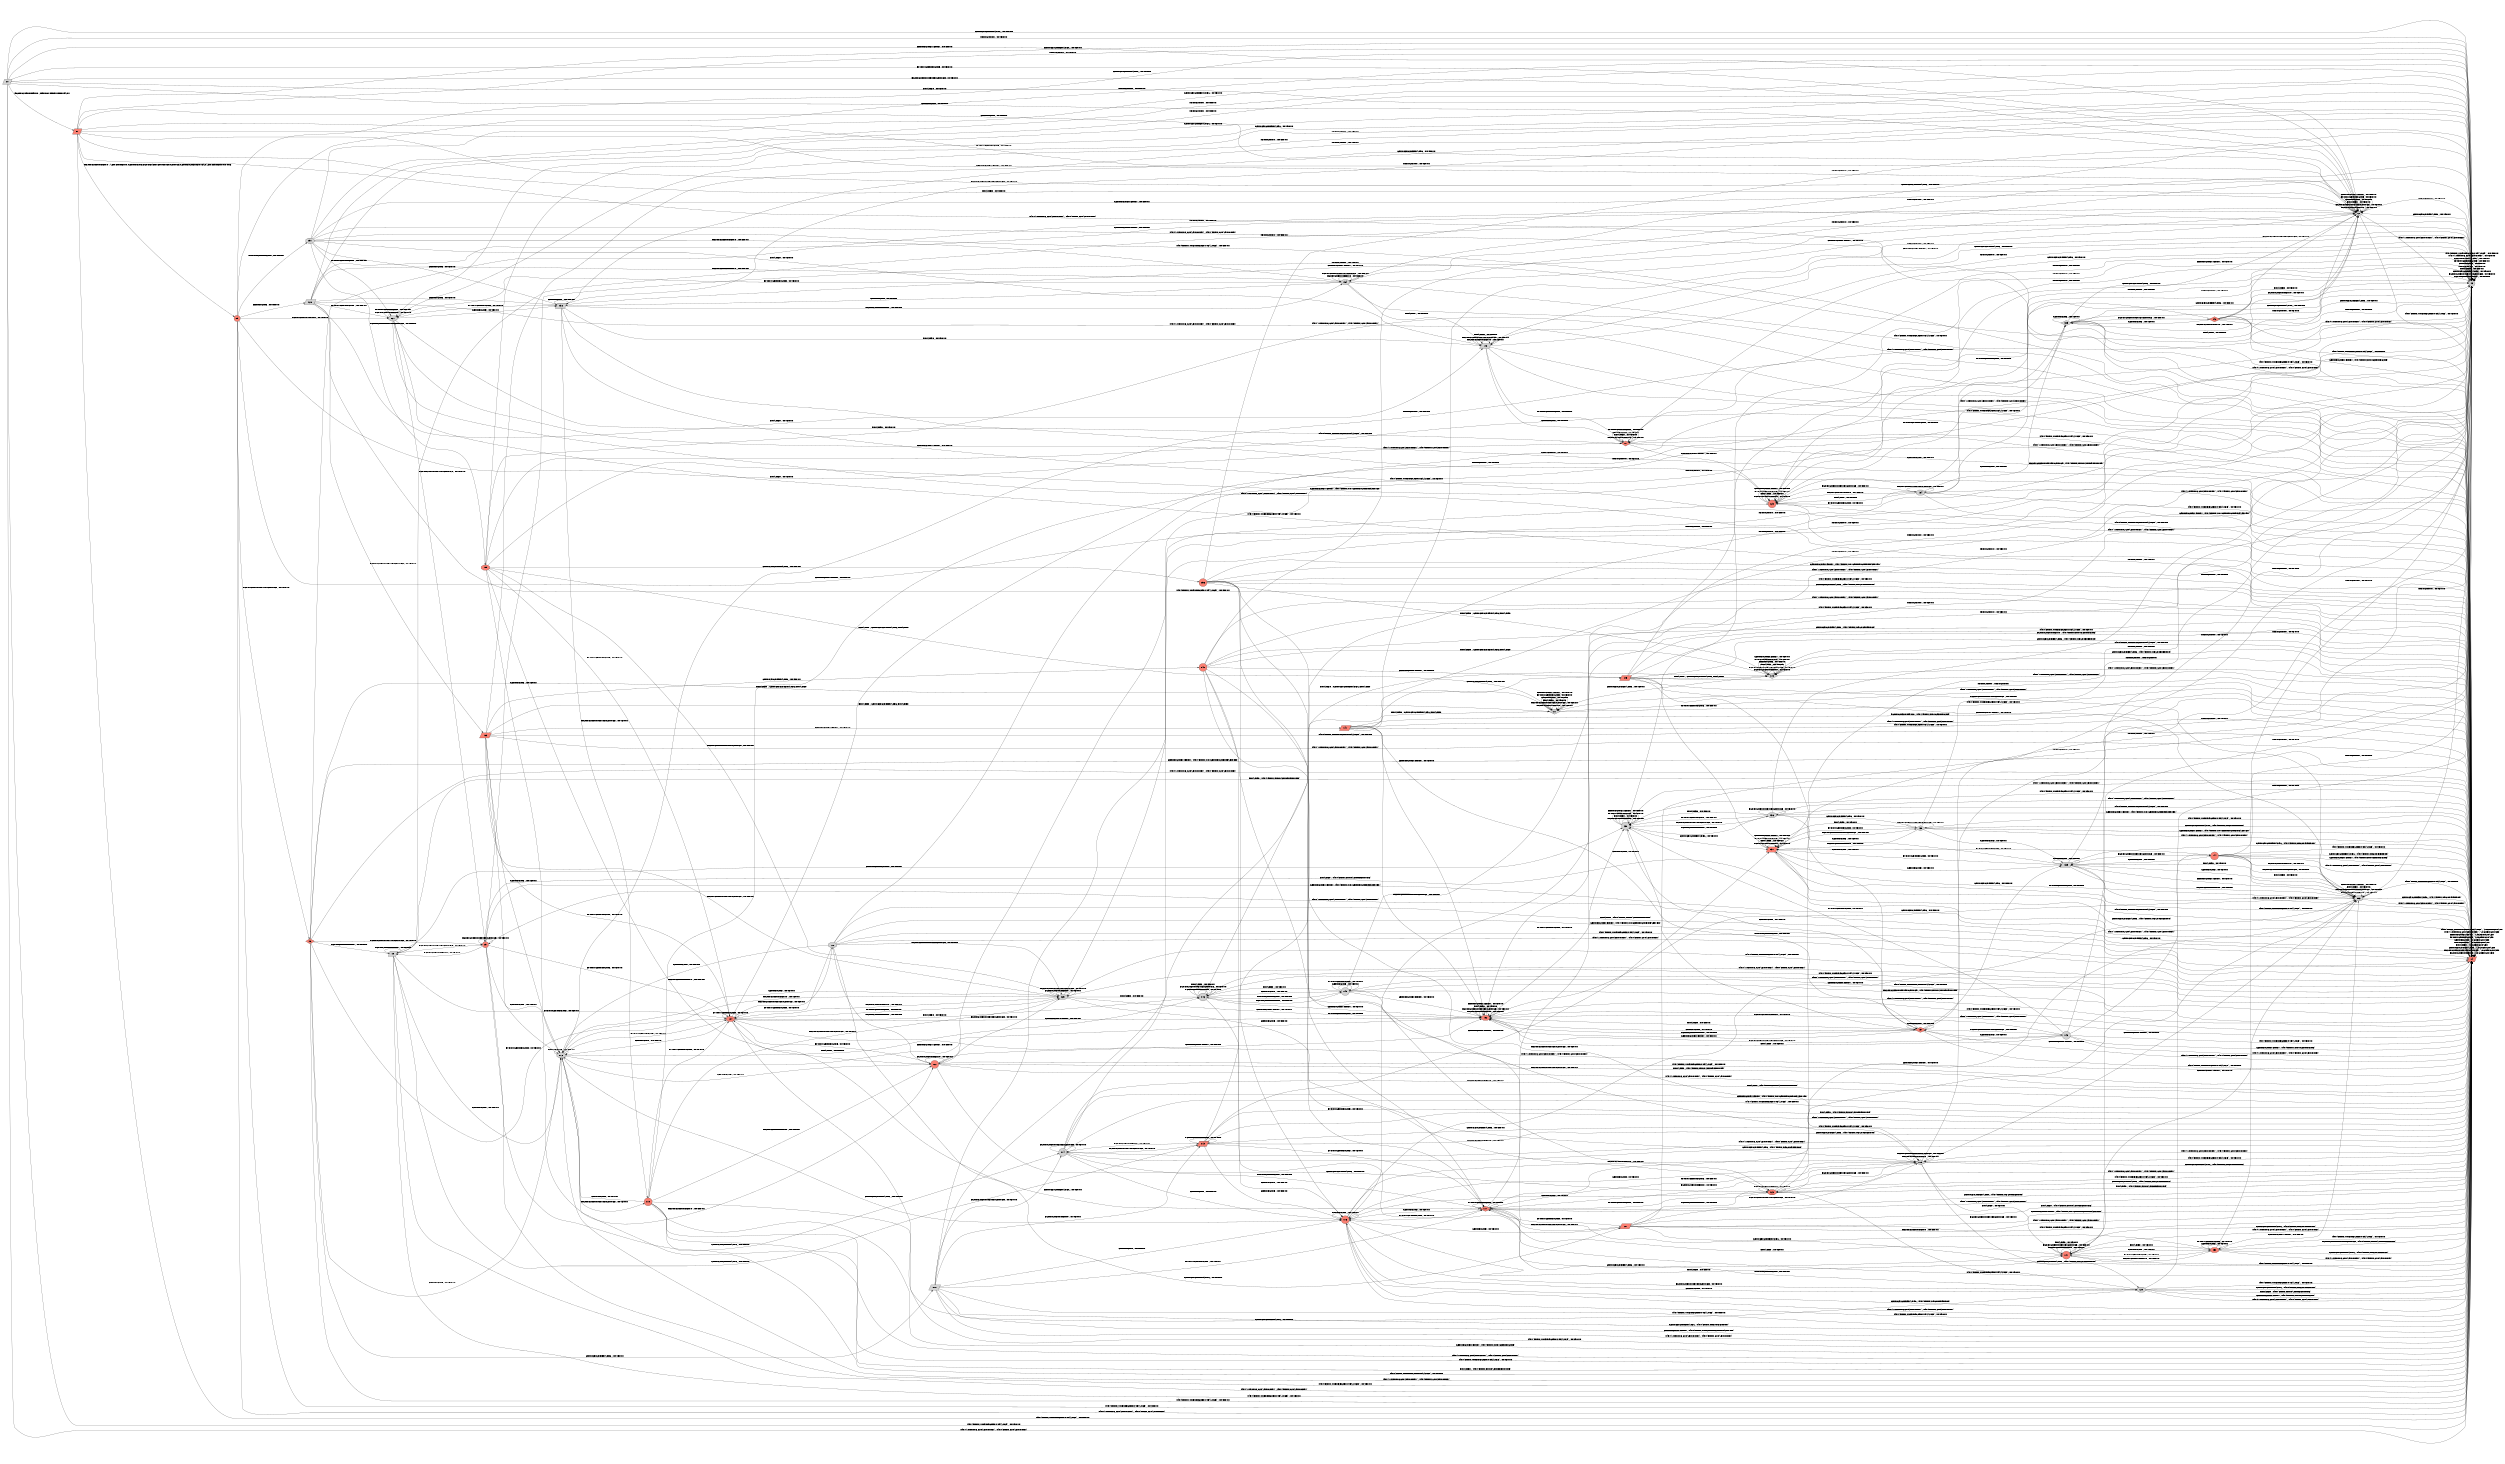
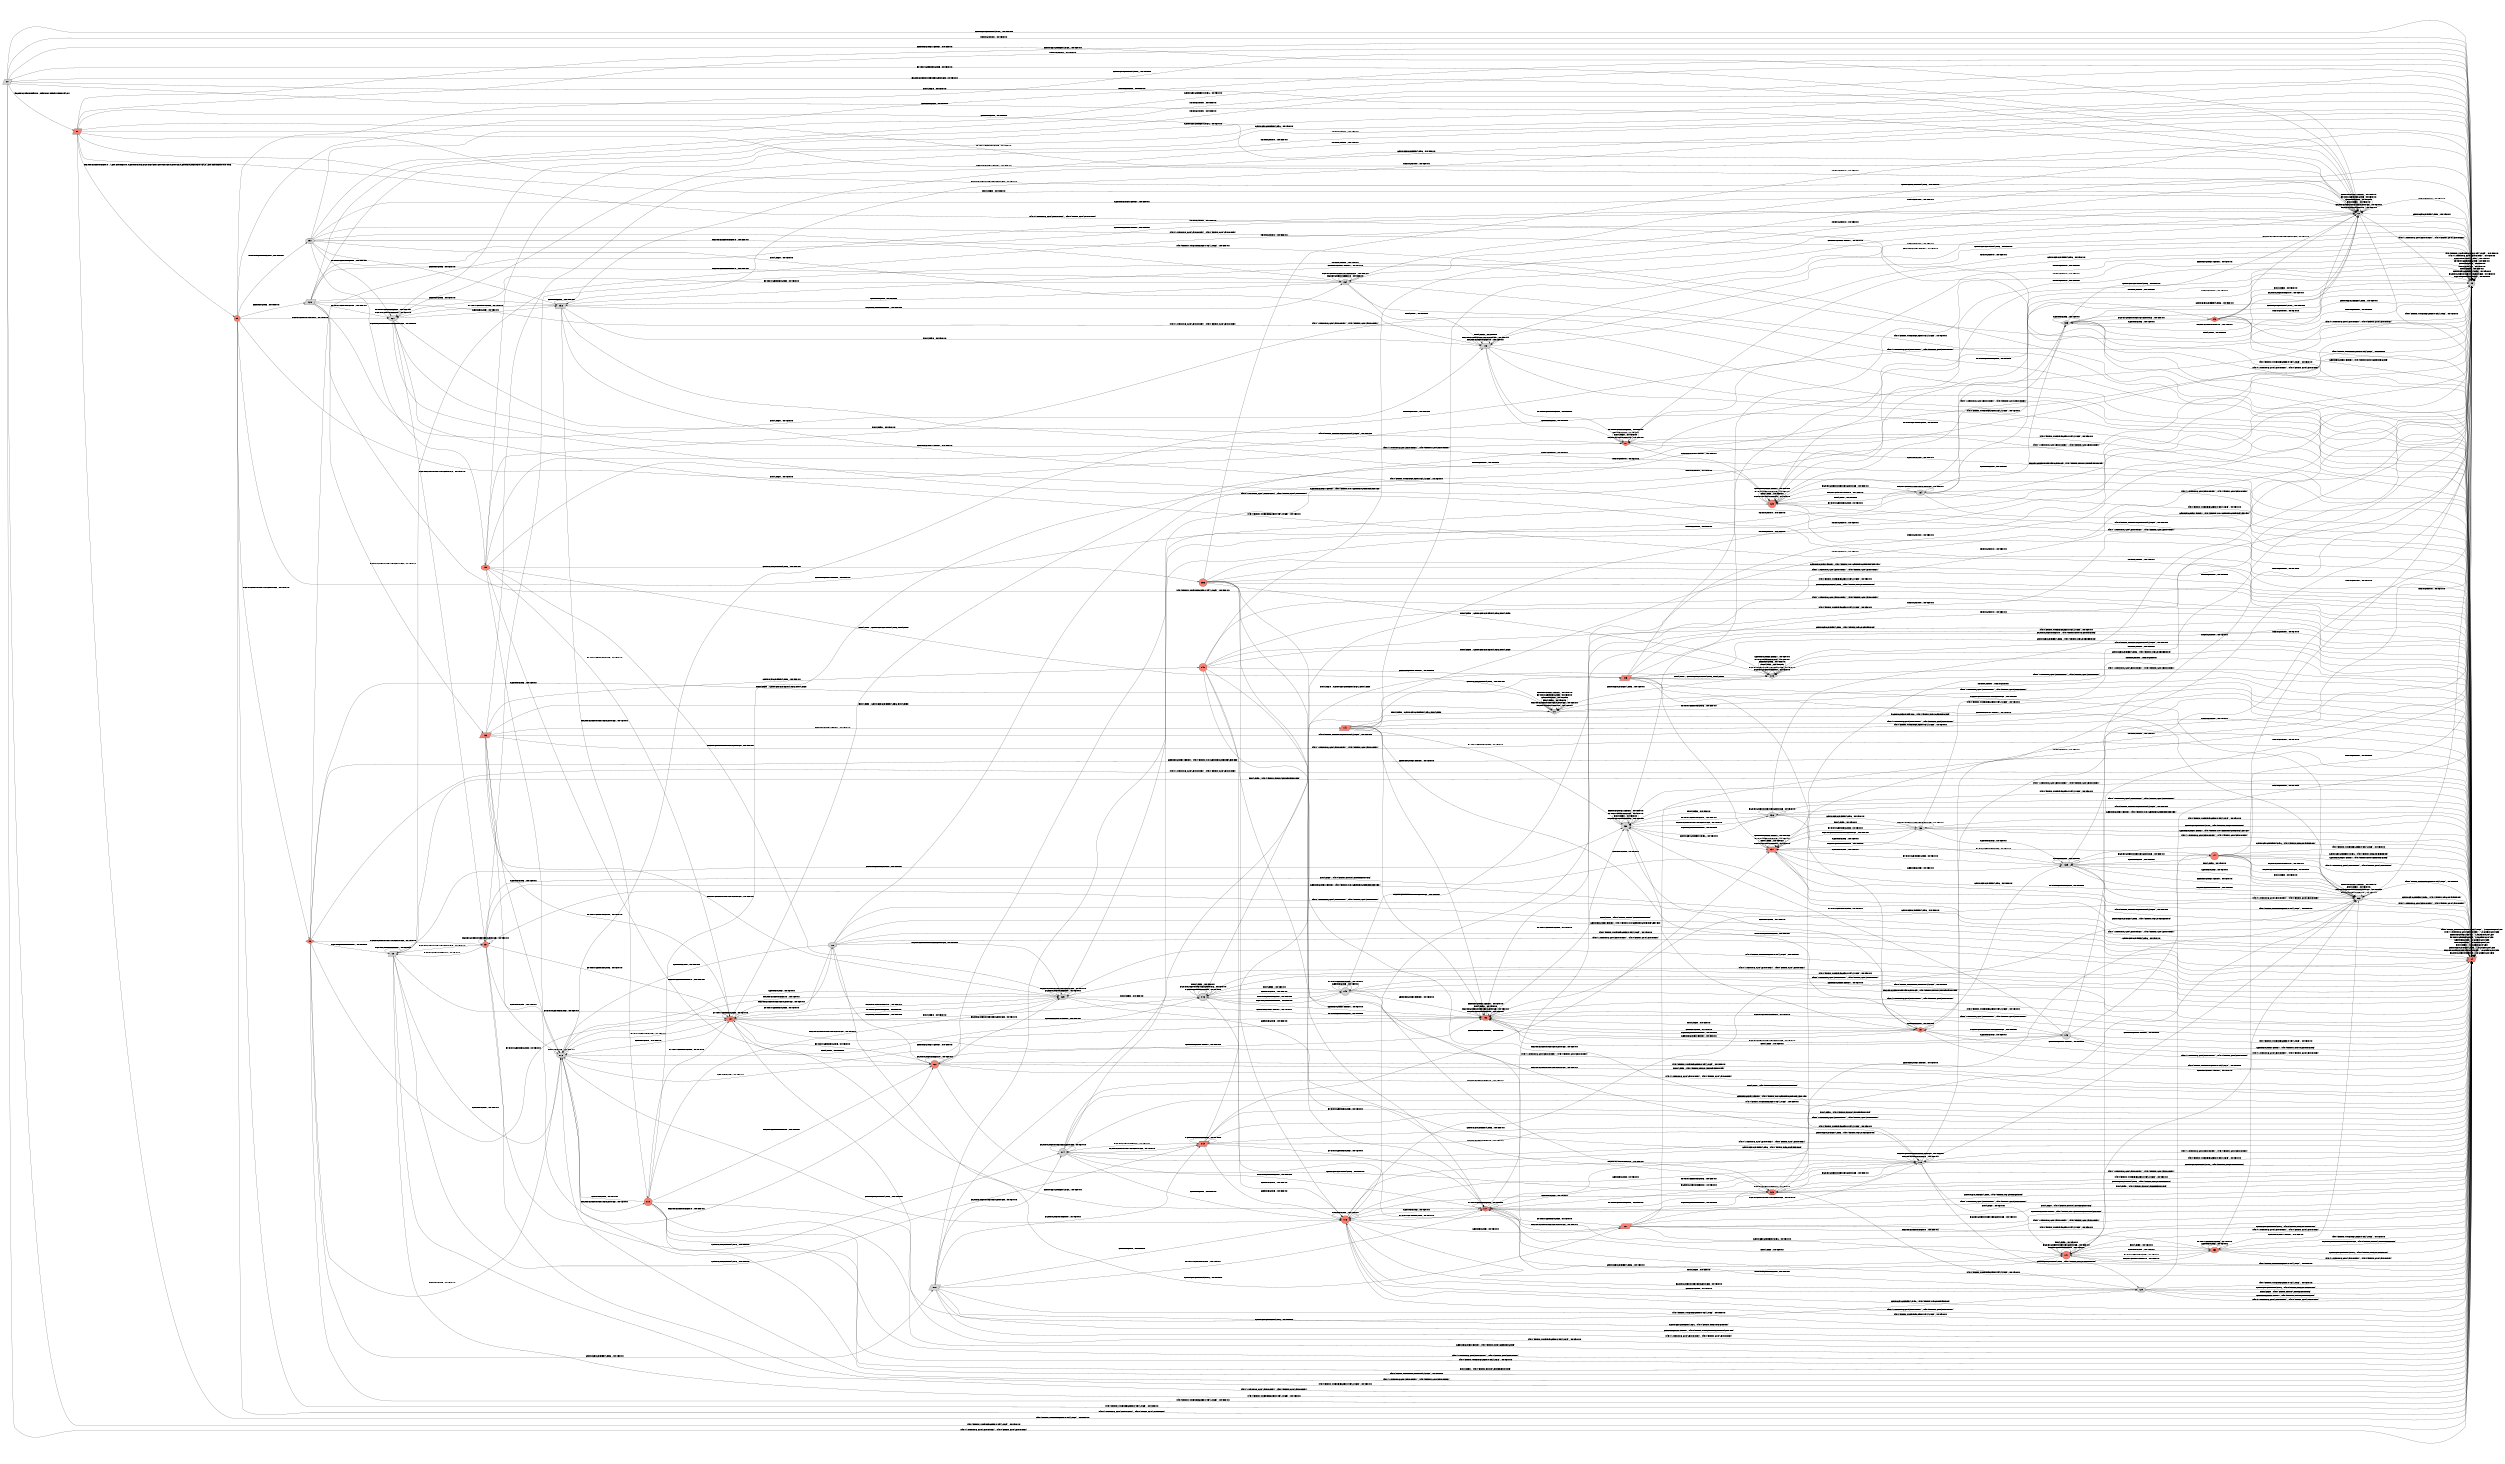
none -> (1493, 756)
